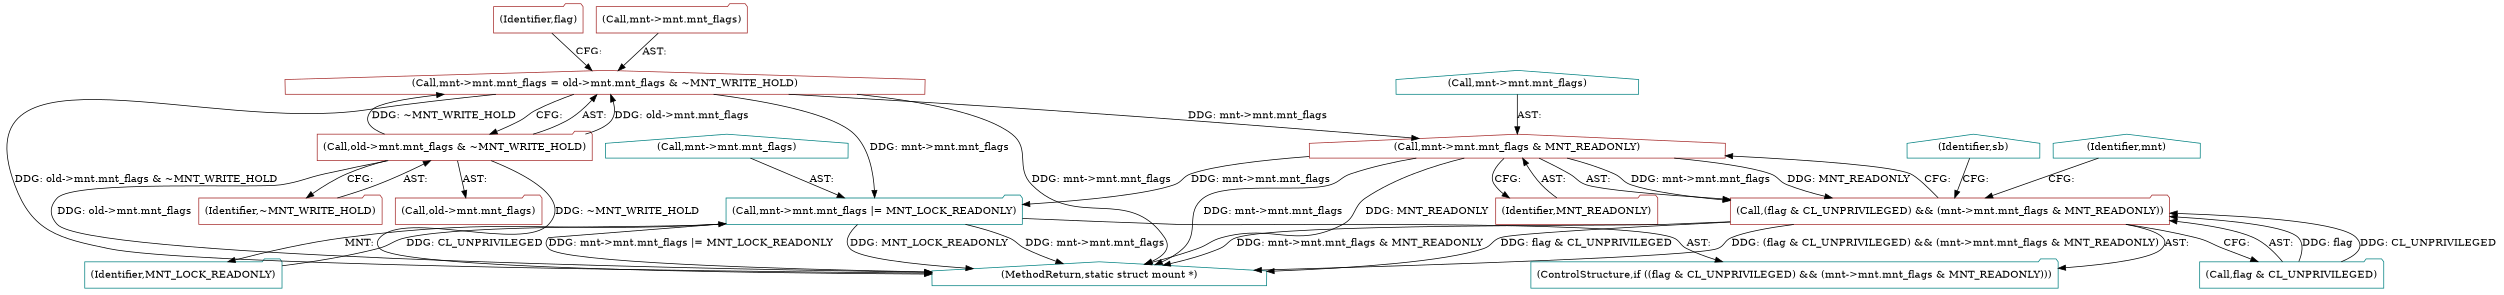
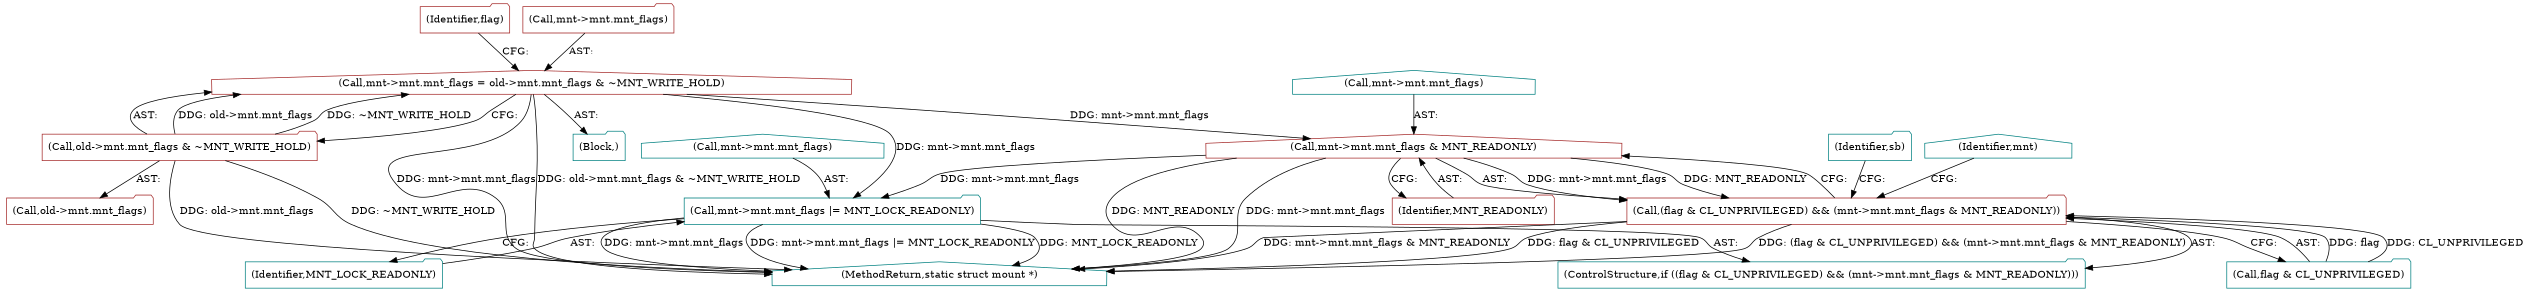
none -> (599, 147)
(1973, 147) -> (1870, 147)
(290, 211) -> none
(361, 243) -> (517, 243)
(475, 243) -> (584, 243)
